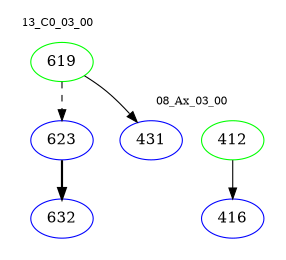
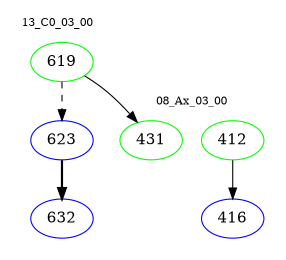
(151, 140) -> (151, 140)
